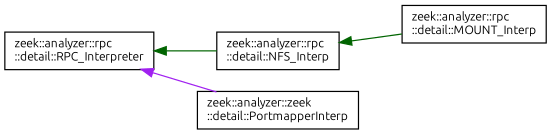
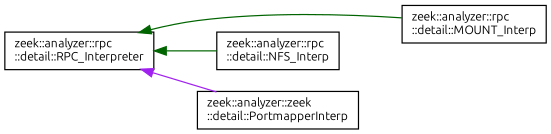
(377, 37) -> (276, 15)
